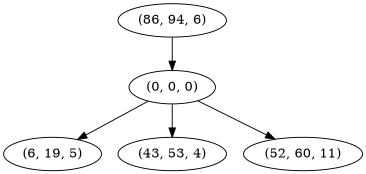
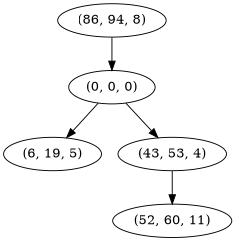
(172, 20) -> (112, 20)
(232, 118) -> (172, 183)
